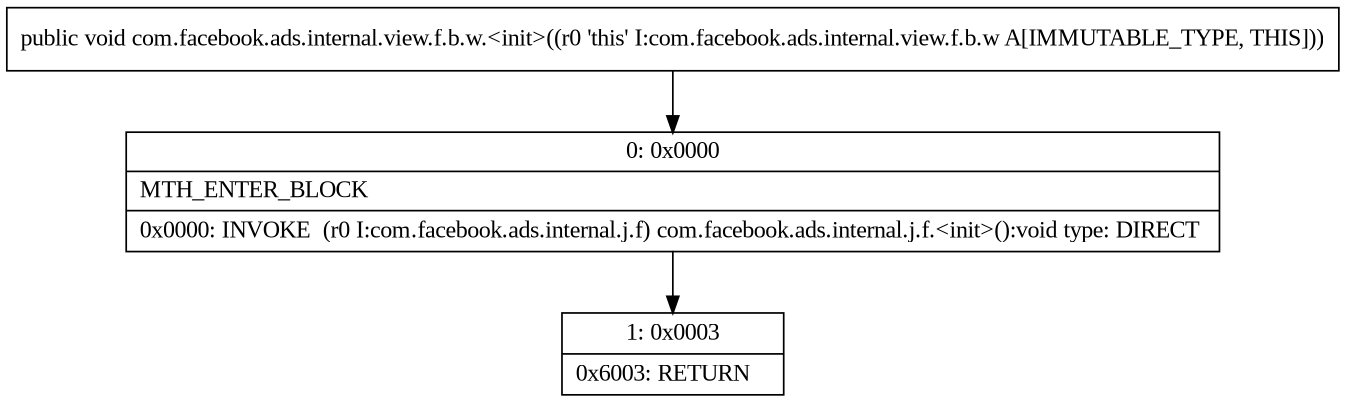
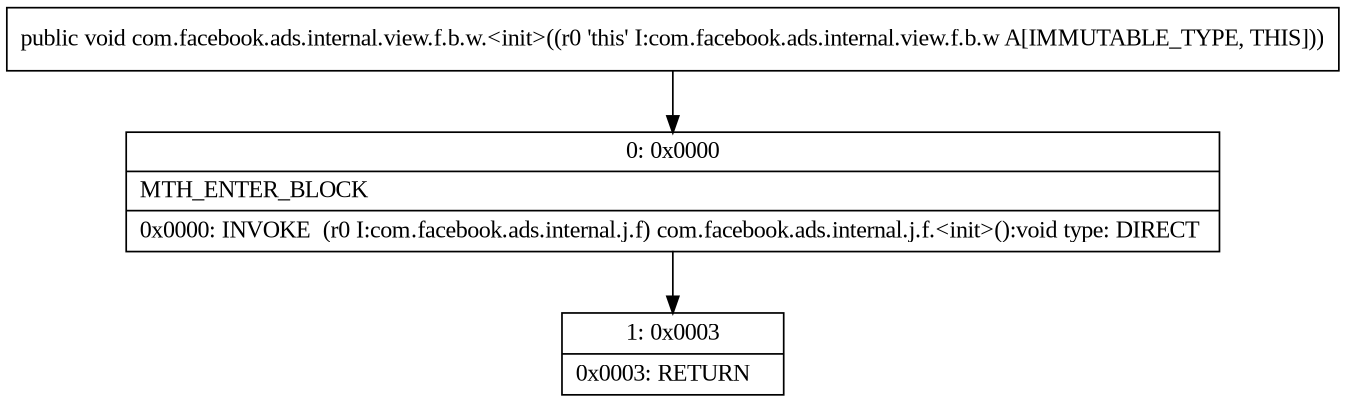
(673, 374) -> (673, 374)
